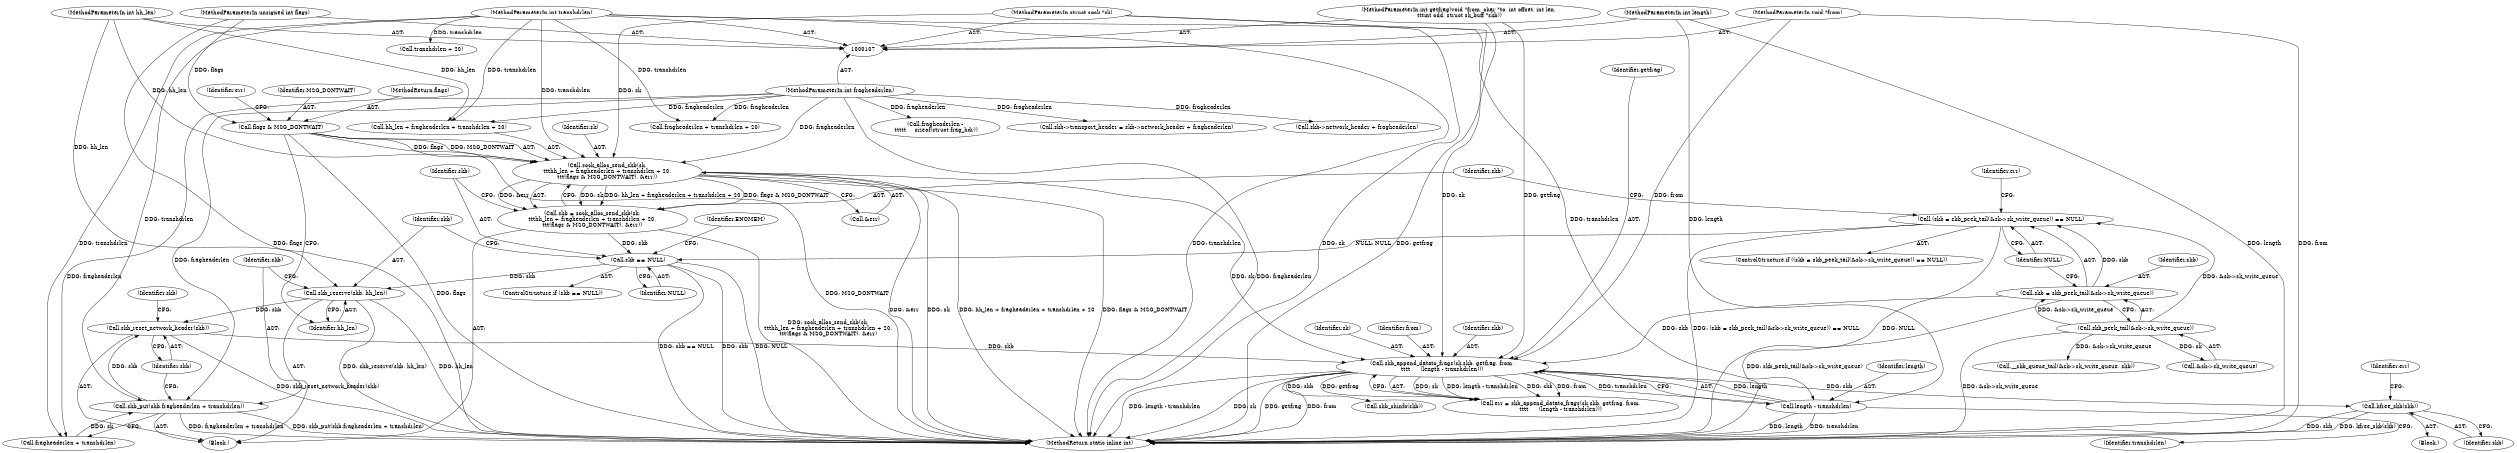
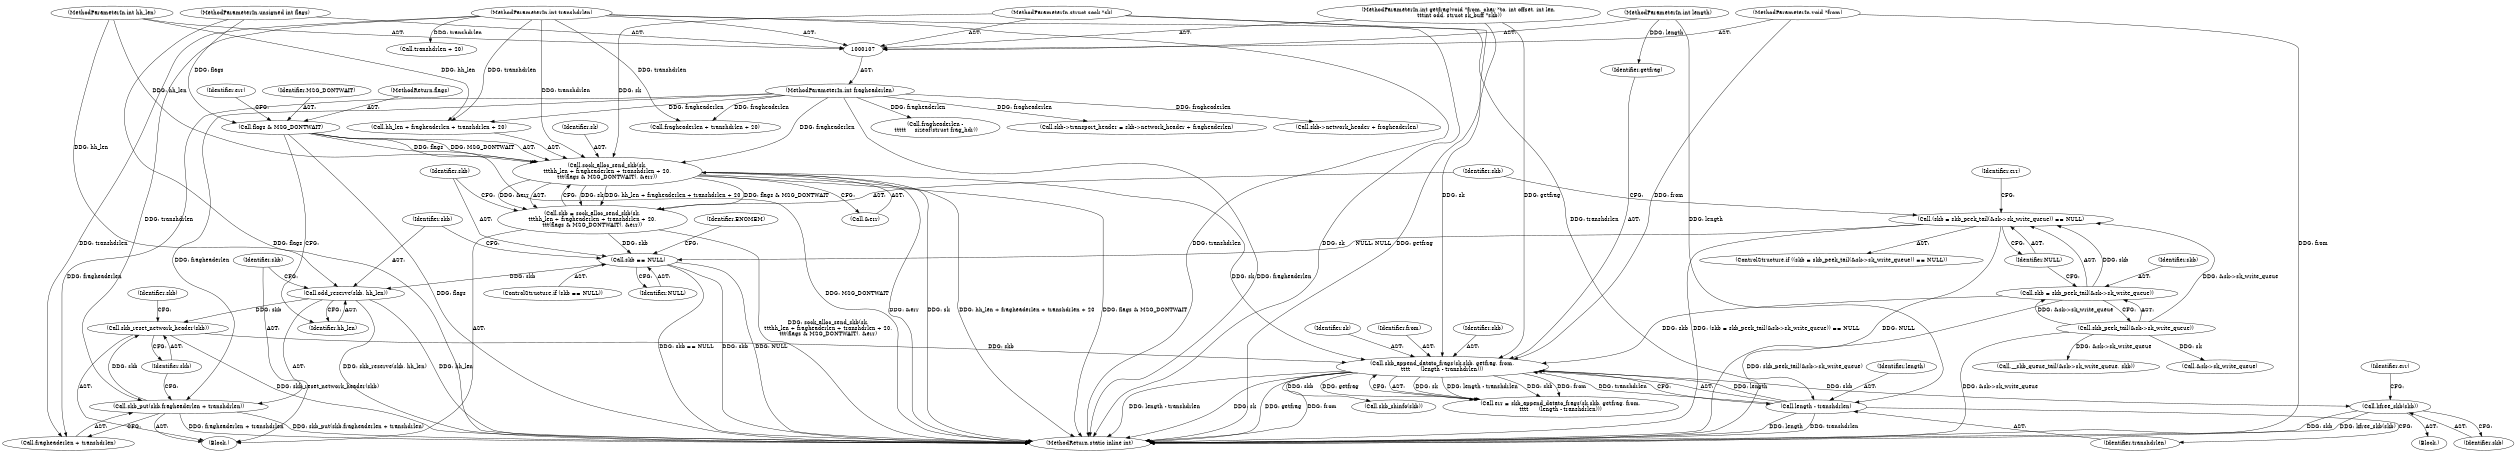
(838, 69) -> (859, 70)
(598, 276) -> (578, 272)
(346, 294) -> (346, 294)
(2202, 344) -> none
none -> (1979, 425)
(2110, 426) -> (1647, 35)
(102, 427) -> (102, 427)
